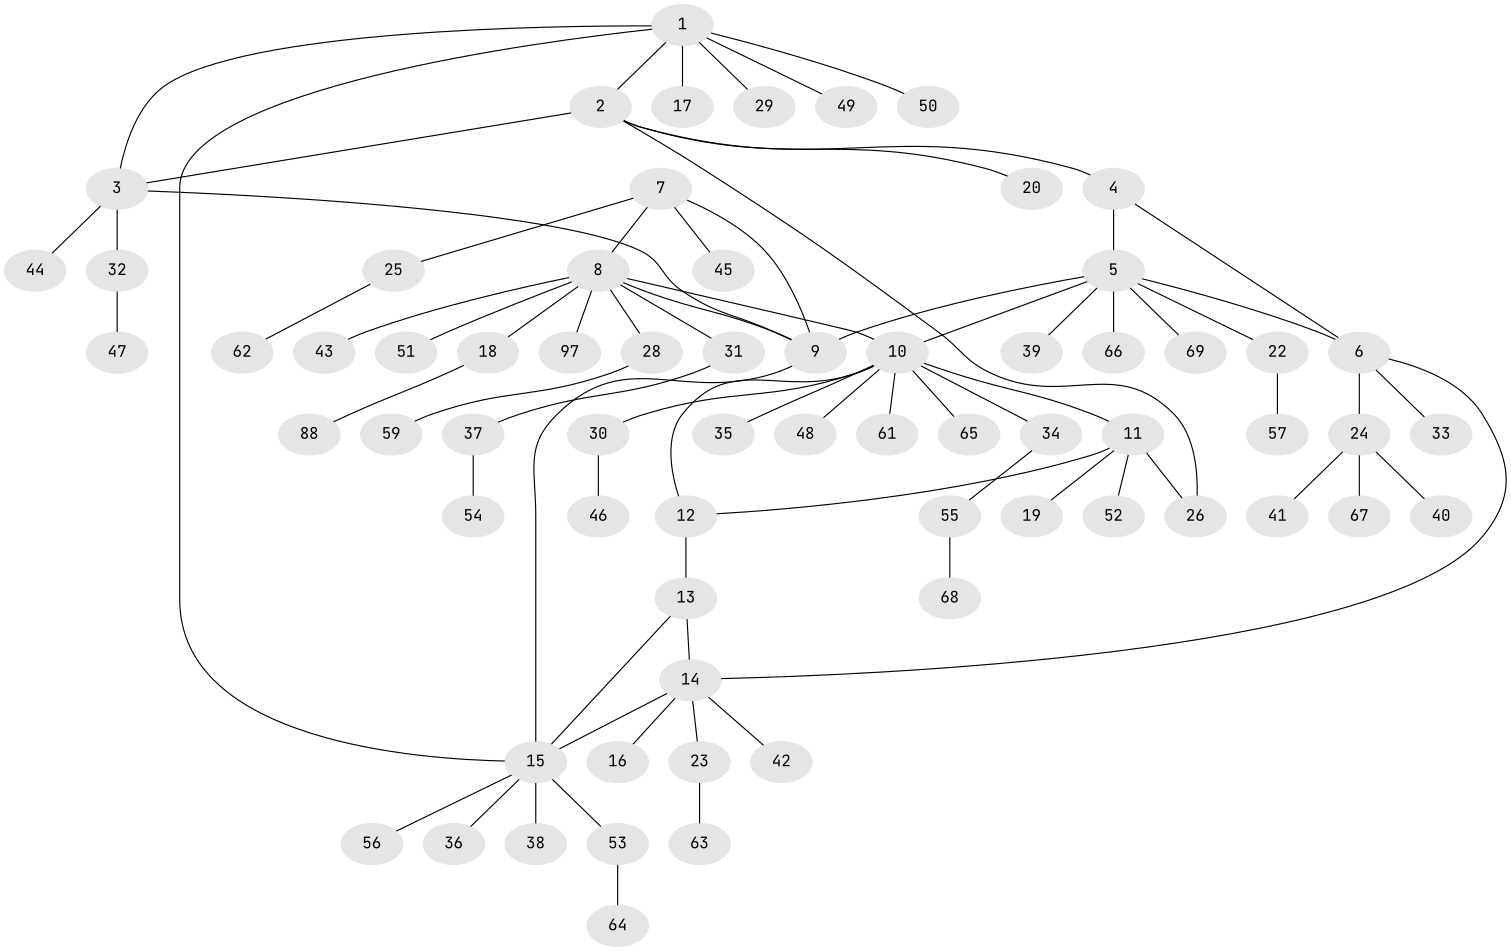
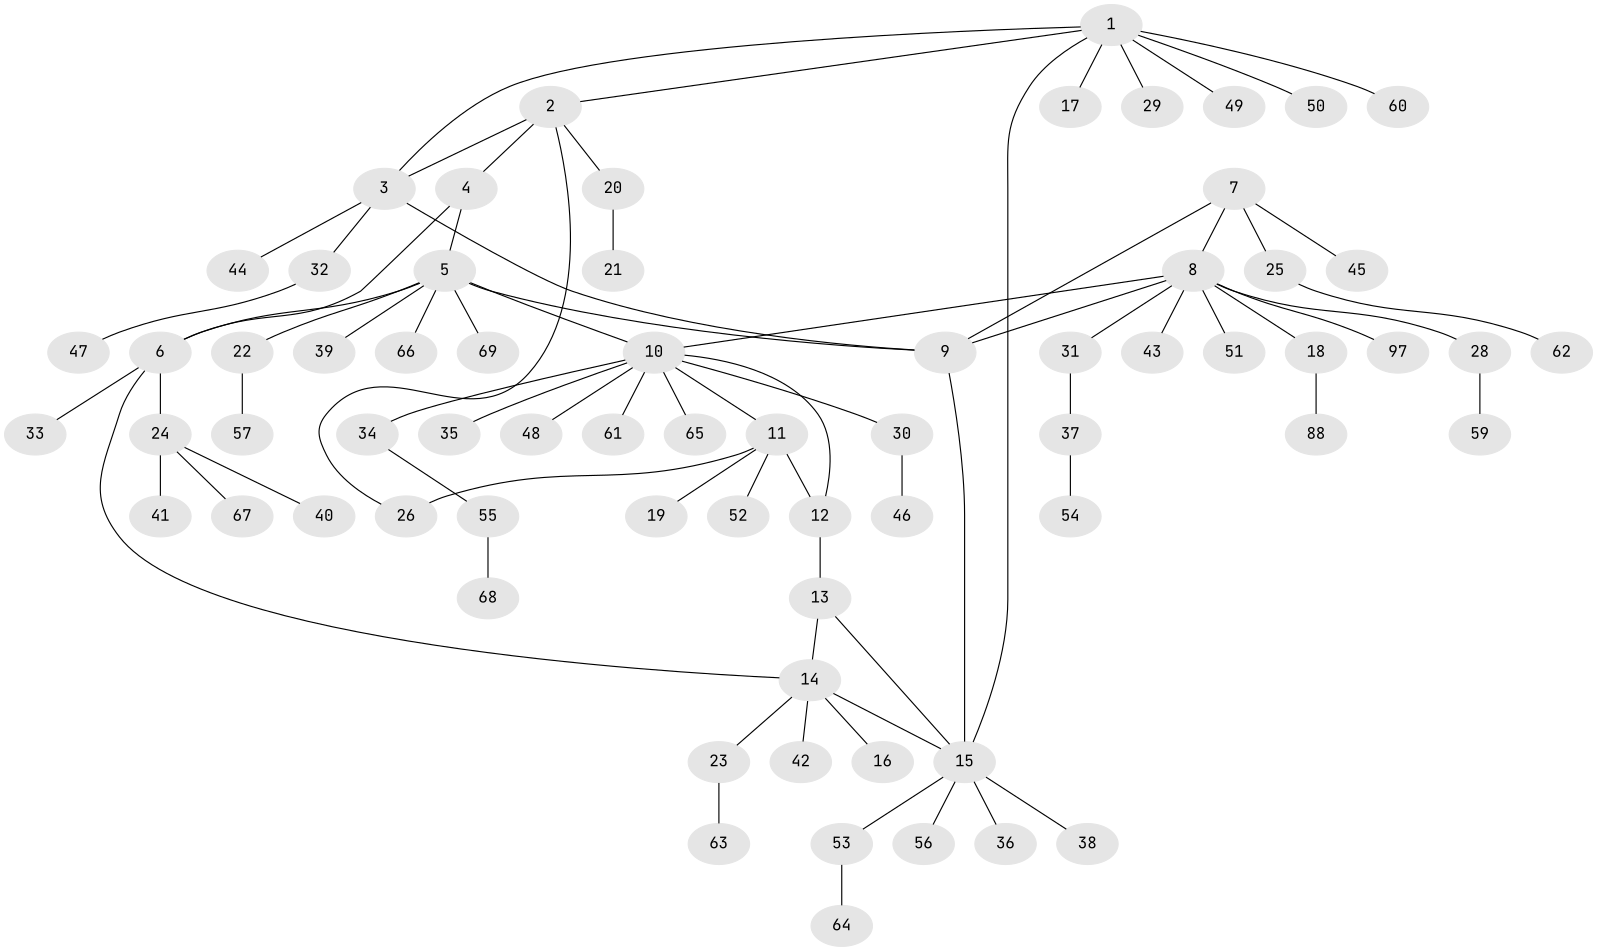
none -> (1398, 107)
none -> (613, 271)
